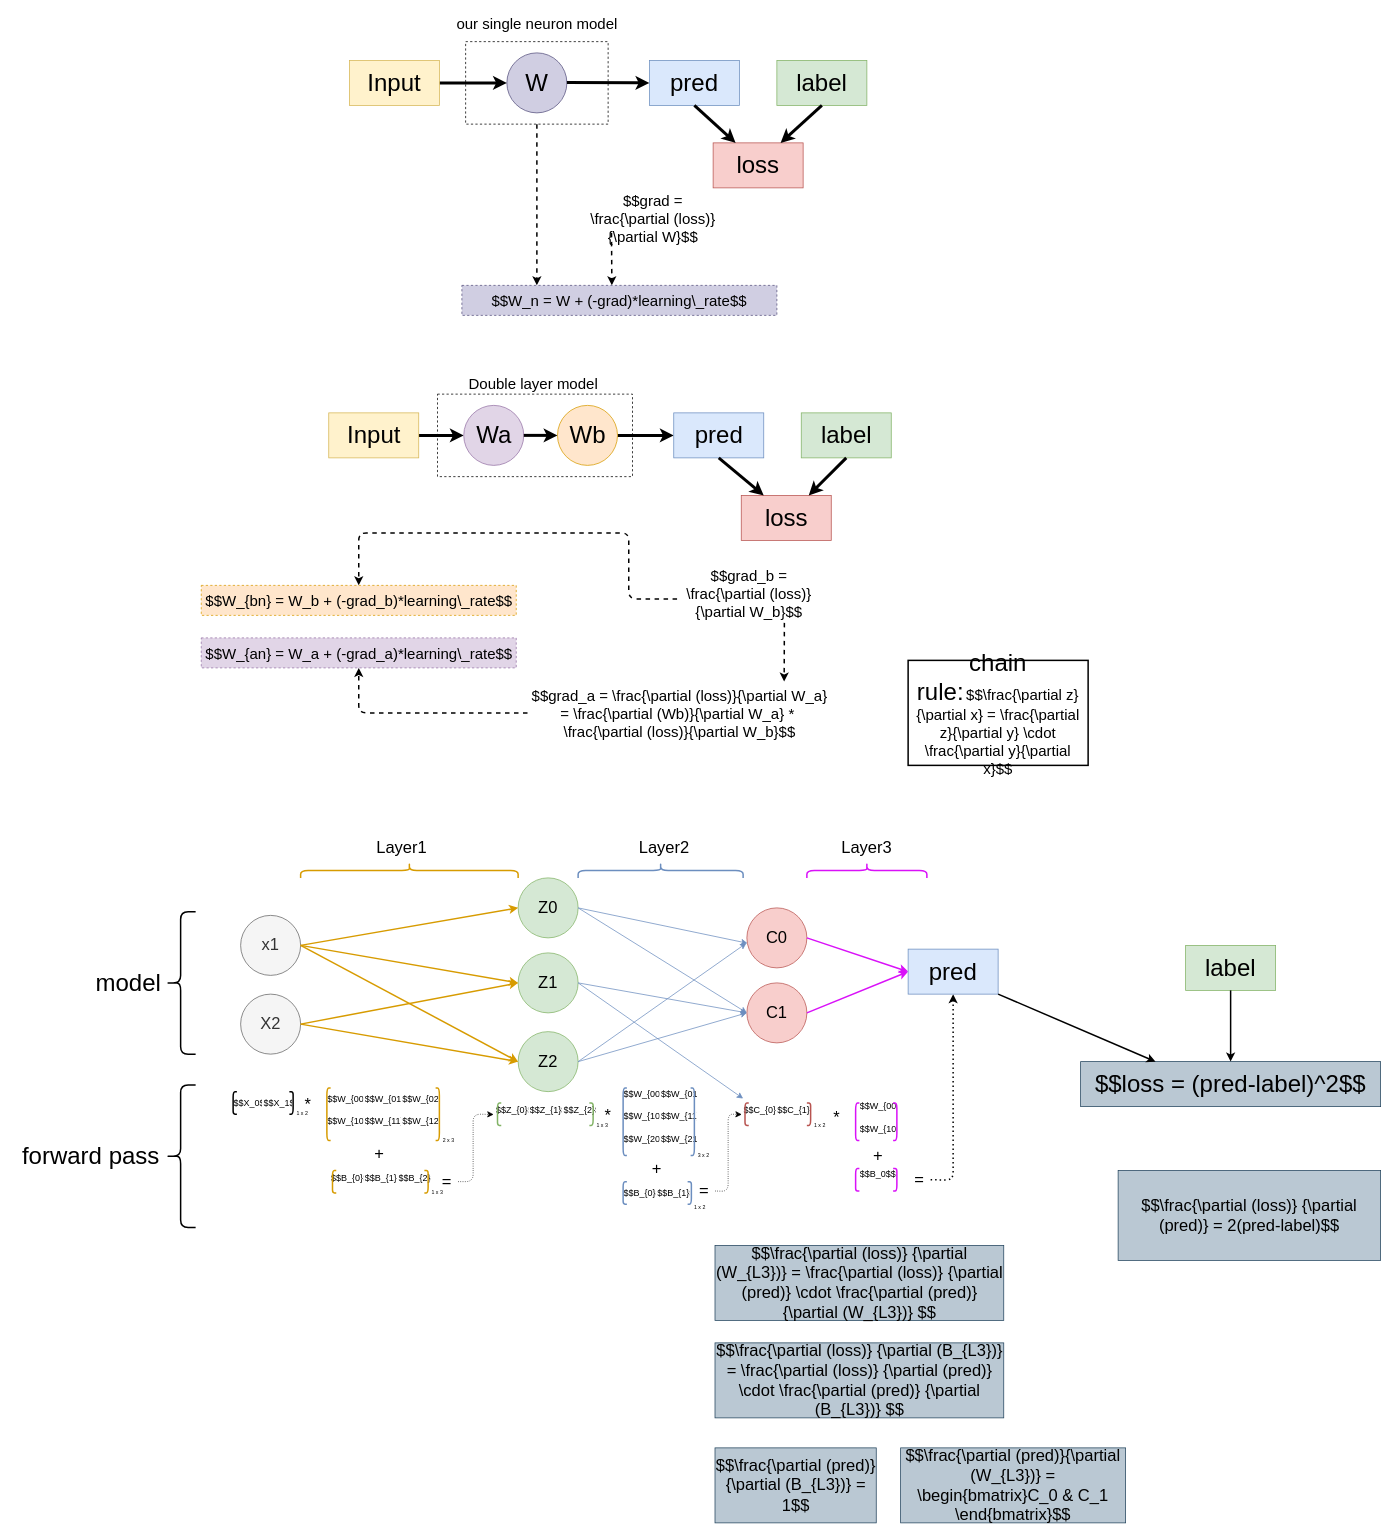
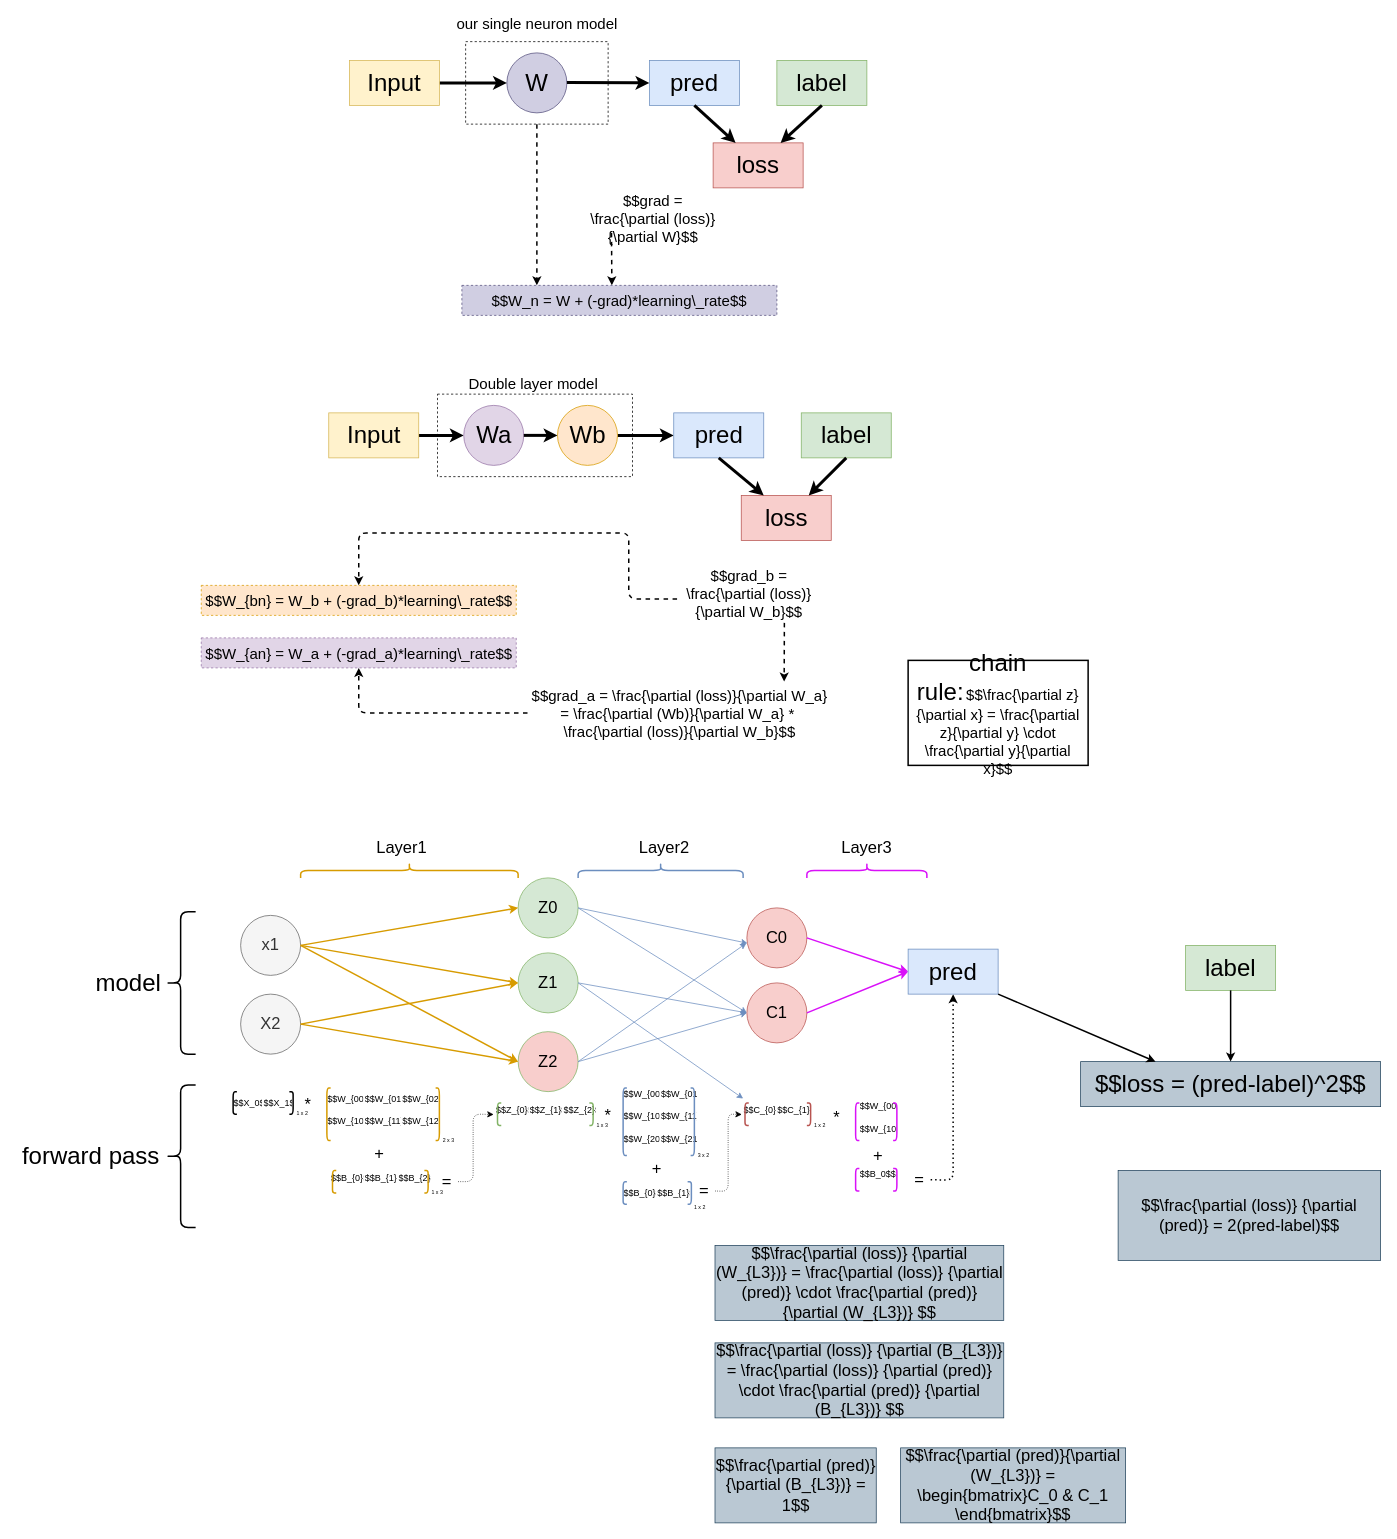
(548, 1062) -> (548, 1062)
